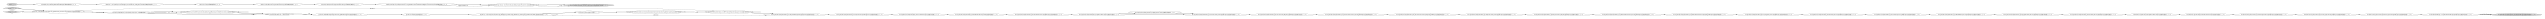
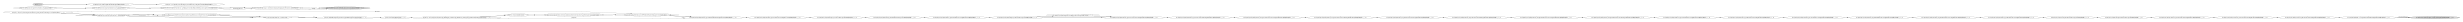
(210, 4) -> none
(12, 8) -> none
(12, 12) -> none
